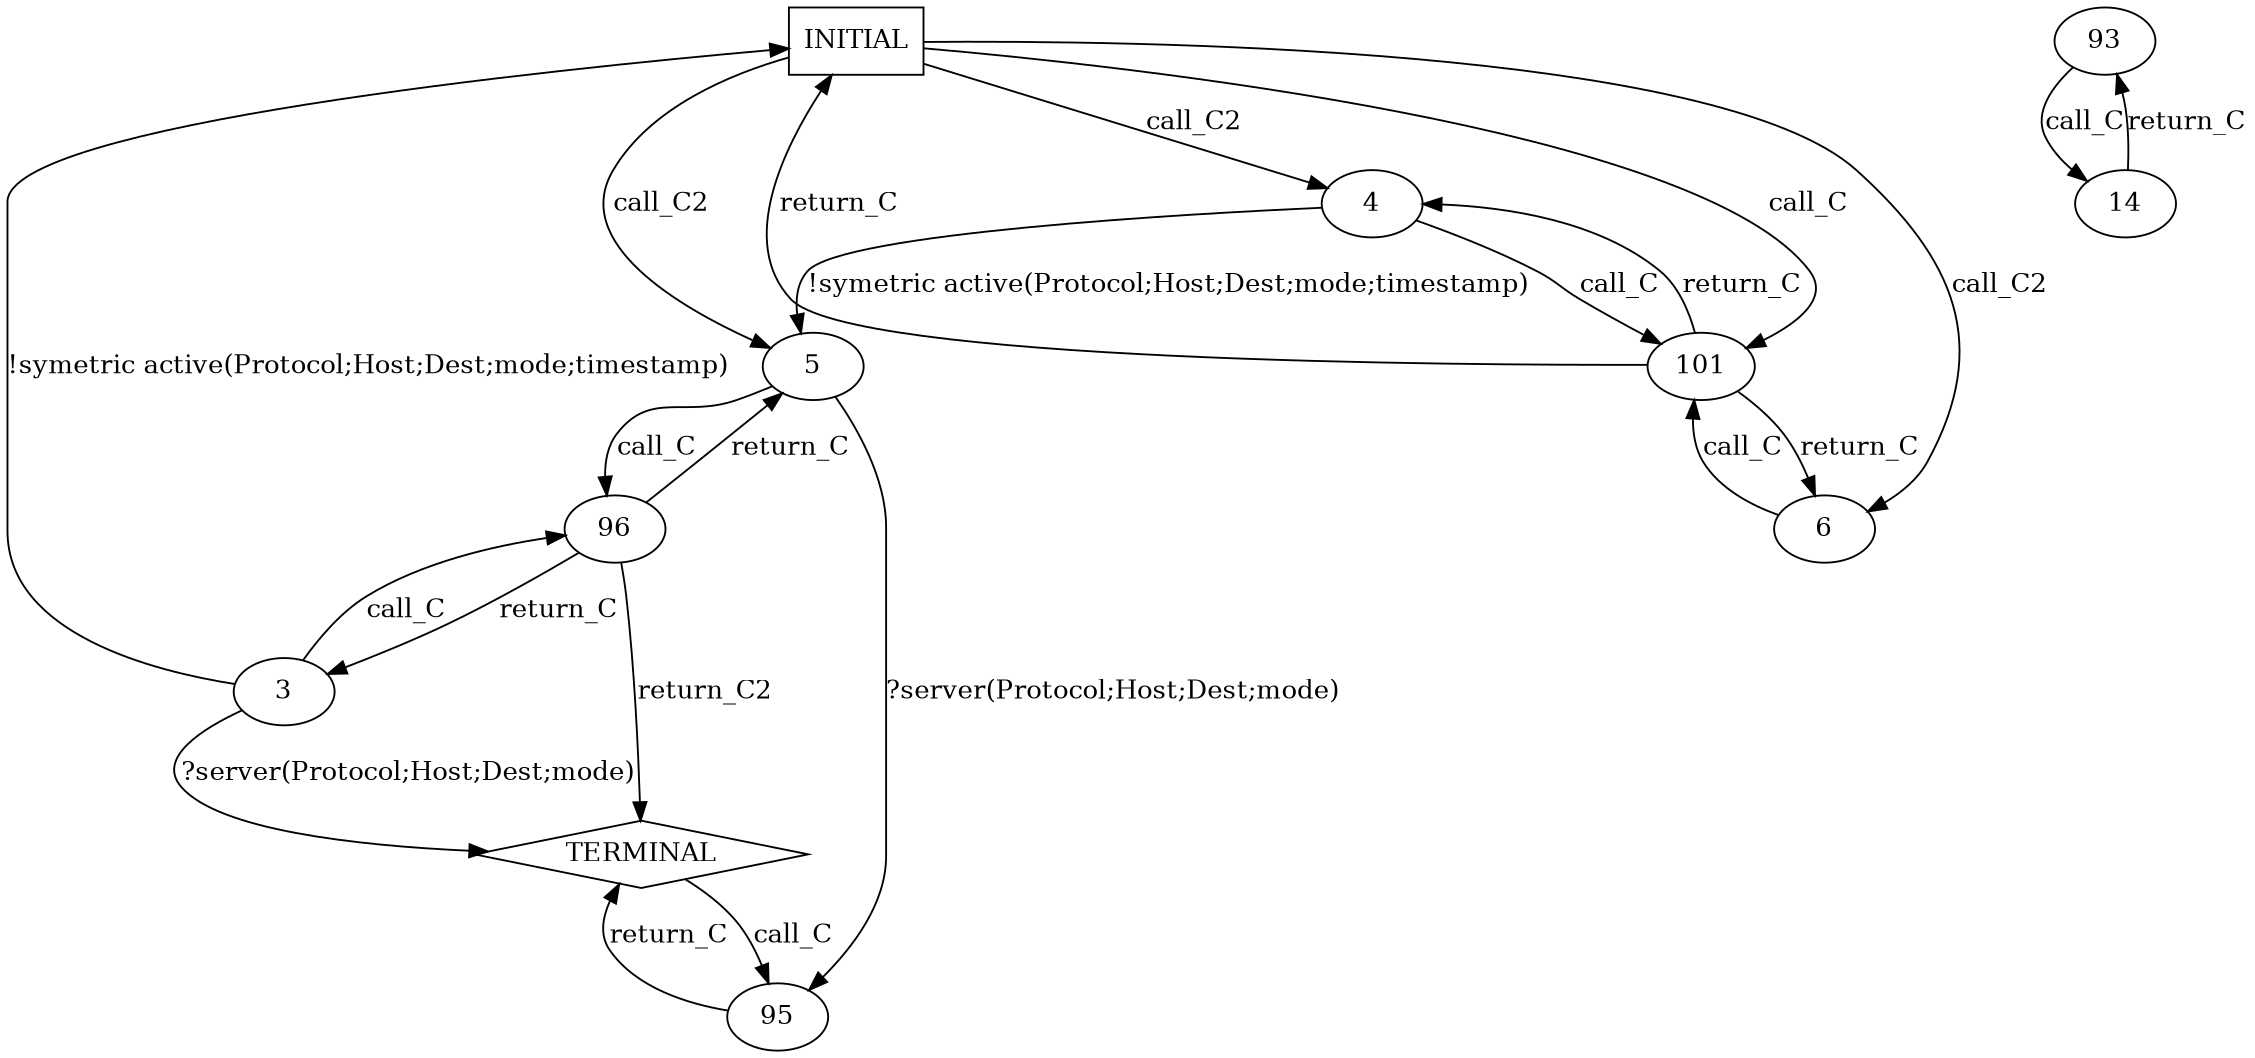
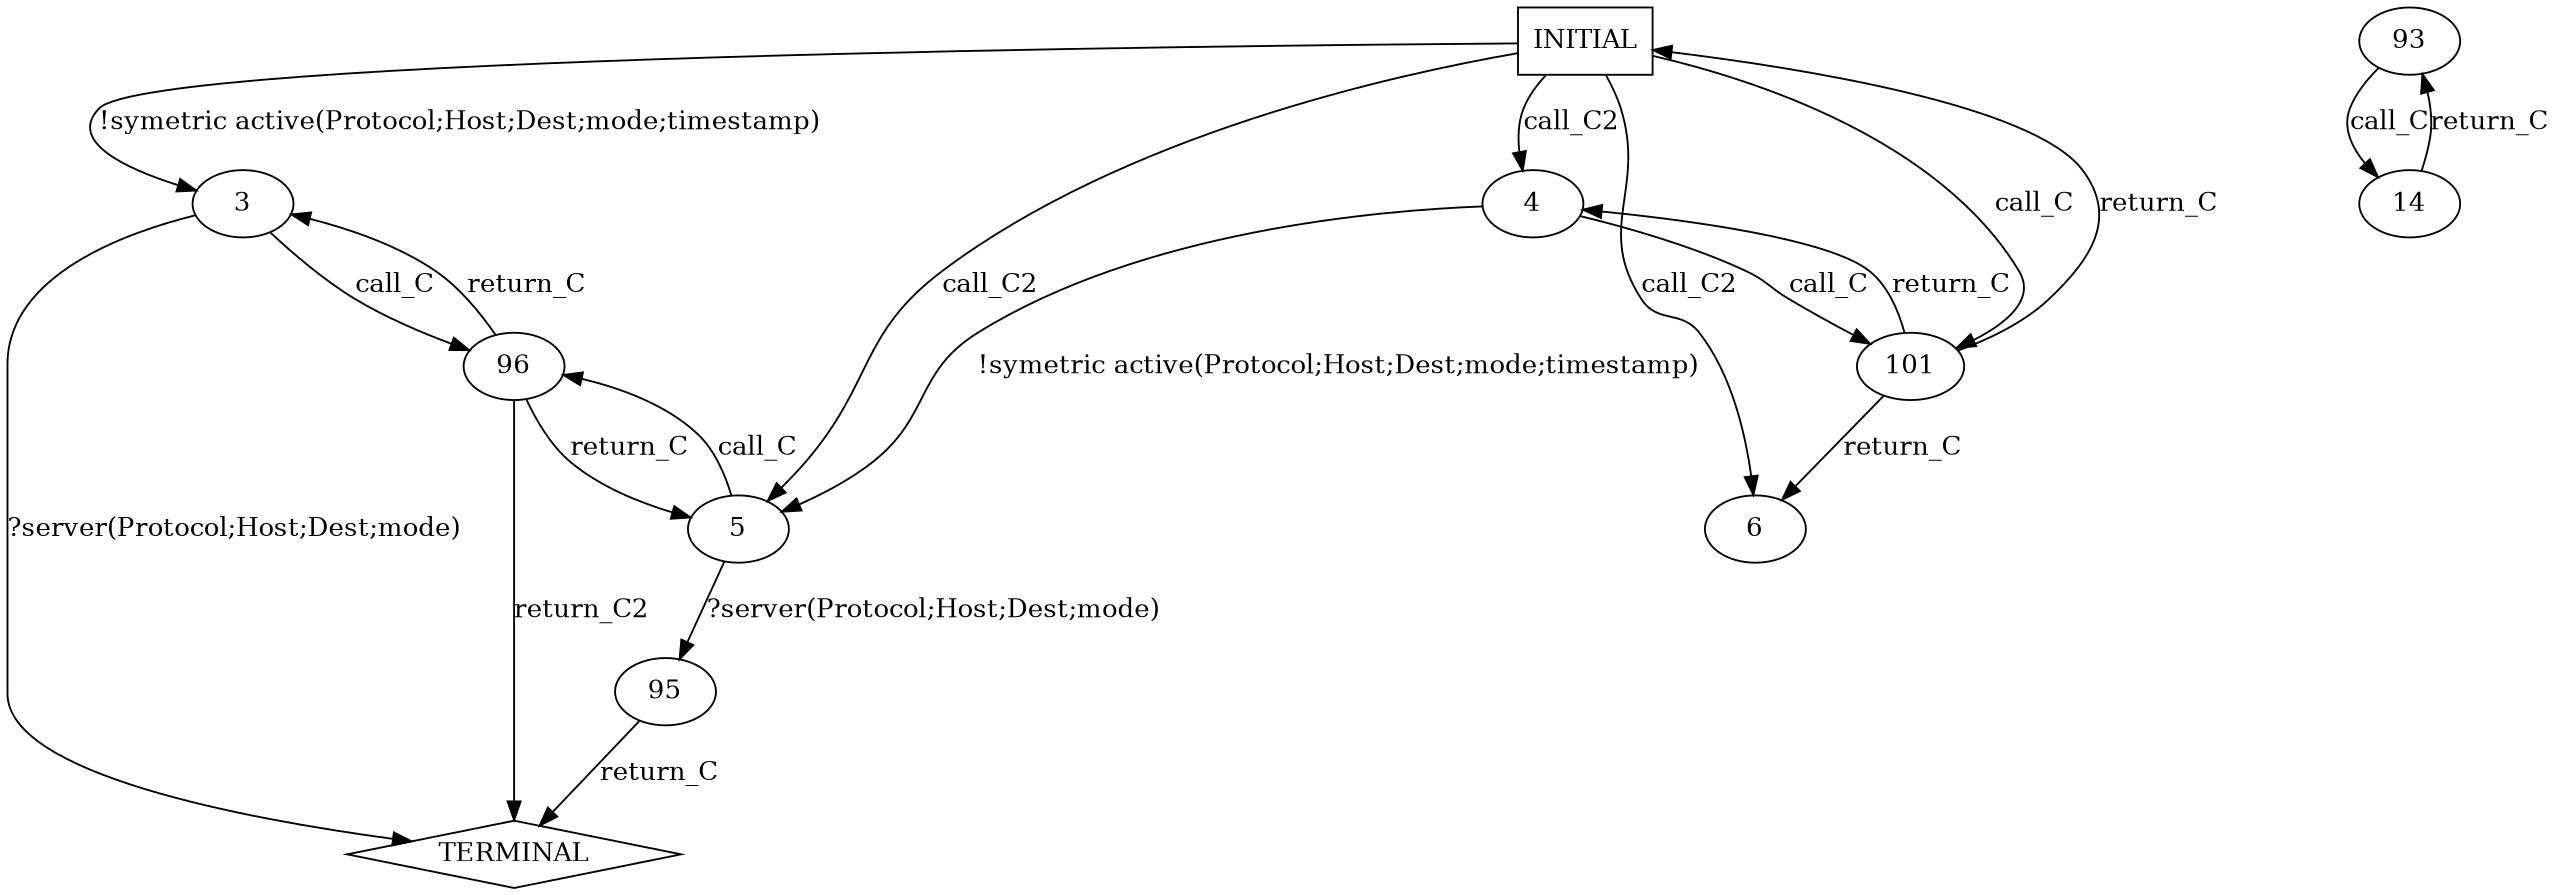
(73, 158) -> (741, 57)
(1719, 481) -> none
(731, 916) -> none
